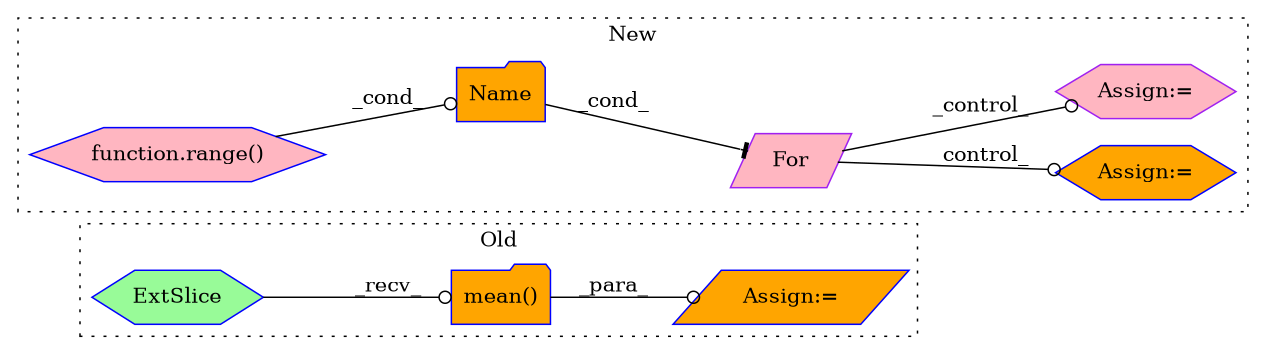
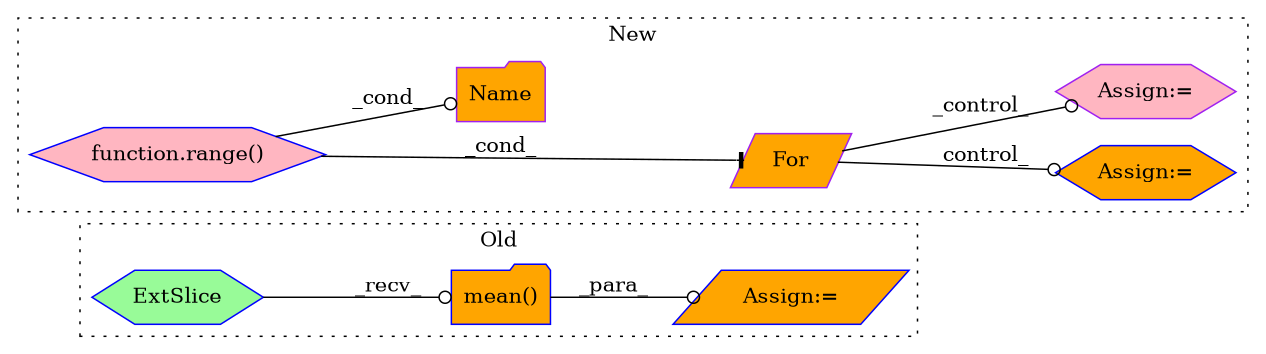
(501, 95) -> (501, 95)
(643, 127) -> (529, 158)
(791, 161) -> (791, 161)
